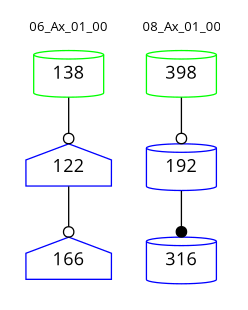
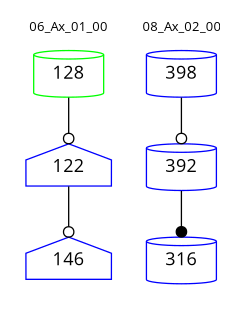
(182, 28) -> (182, 28)
(69, 74) -> (69, 74)
(181, 74) -> (181, 74)
(181, 167) -> (181, 167)
(69, 260) -> (69, 260)
